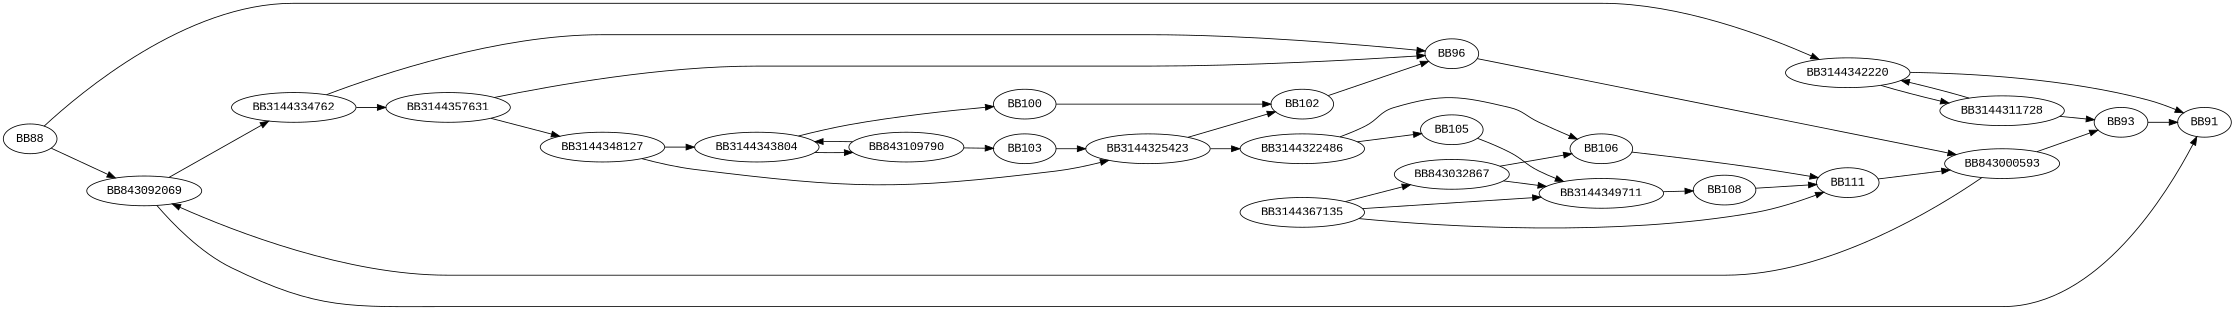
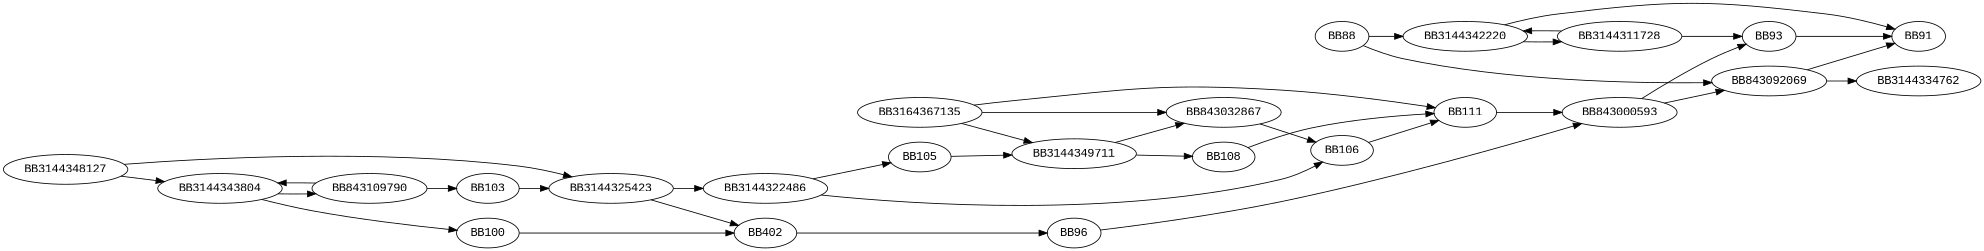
(868, 35) -> none
(1302, 104) -> (765, 233)
(448, 107) -> none
(1521, 183) -> (1146, 134)
(1302, 212) -> (920, 112)
